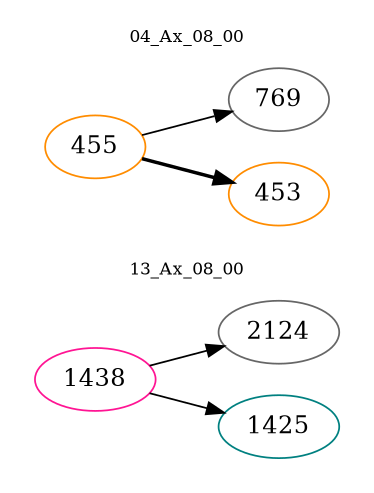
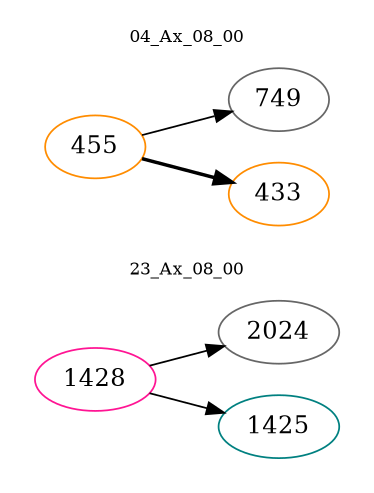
(279, 100) -> (279, 100)
(279, 194) -> (279, 194)
(187, 270) -> (187, 270)
(279, 332) -> (279, 332)
(95, 379) -> (95, 379)
